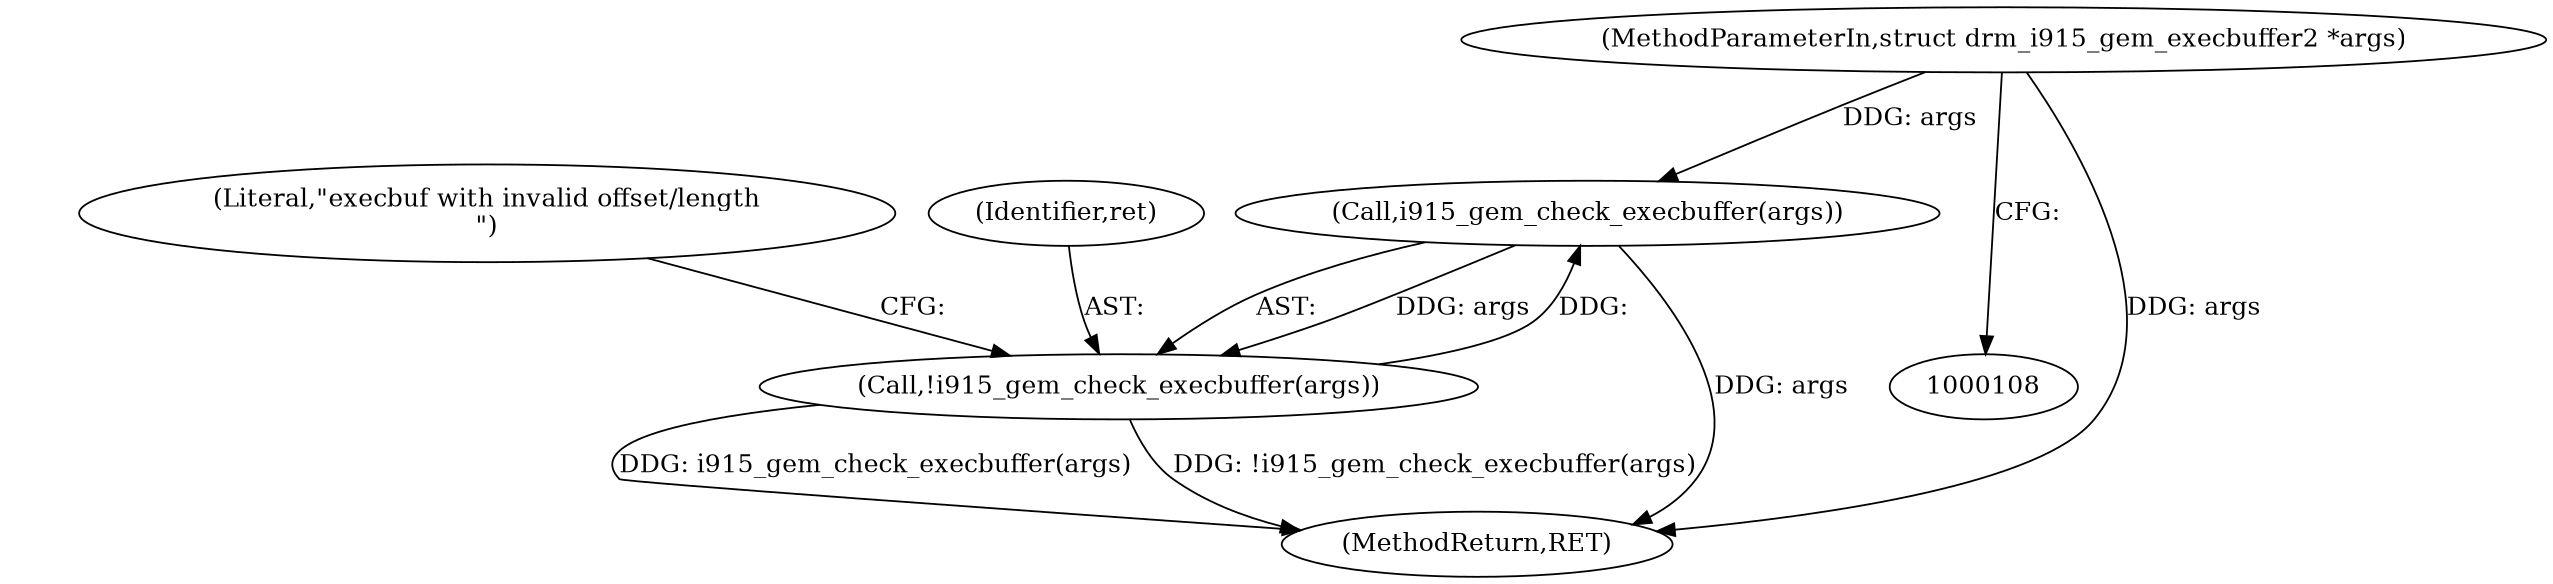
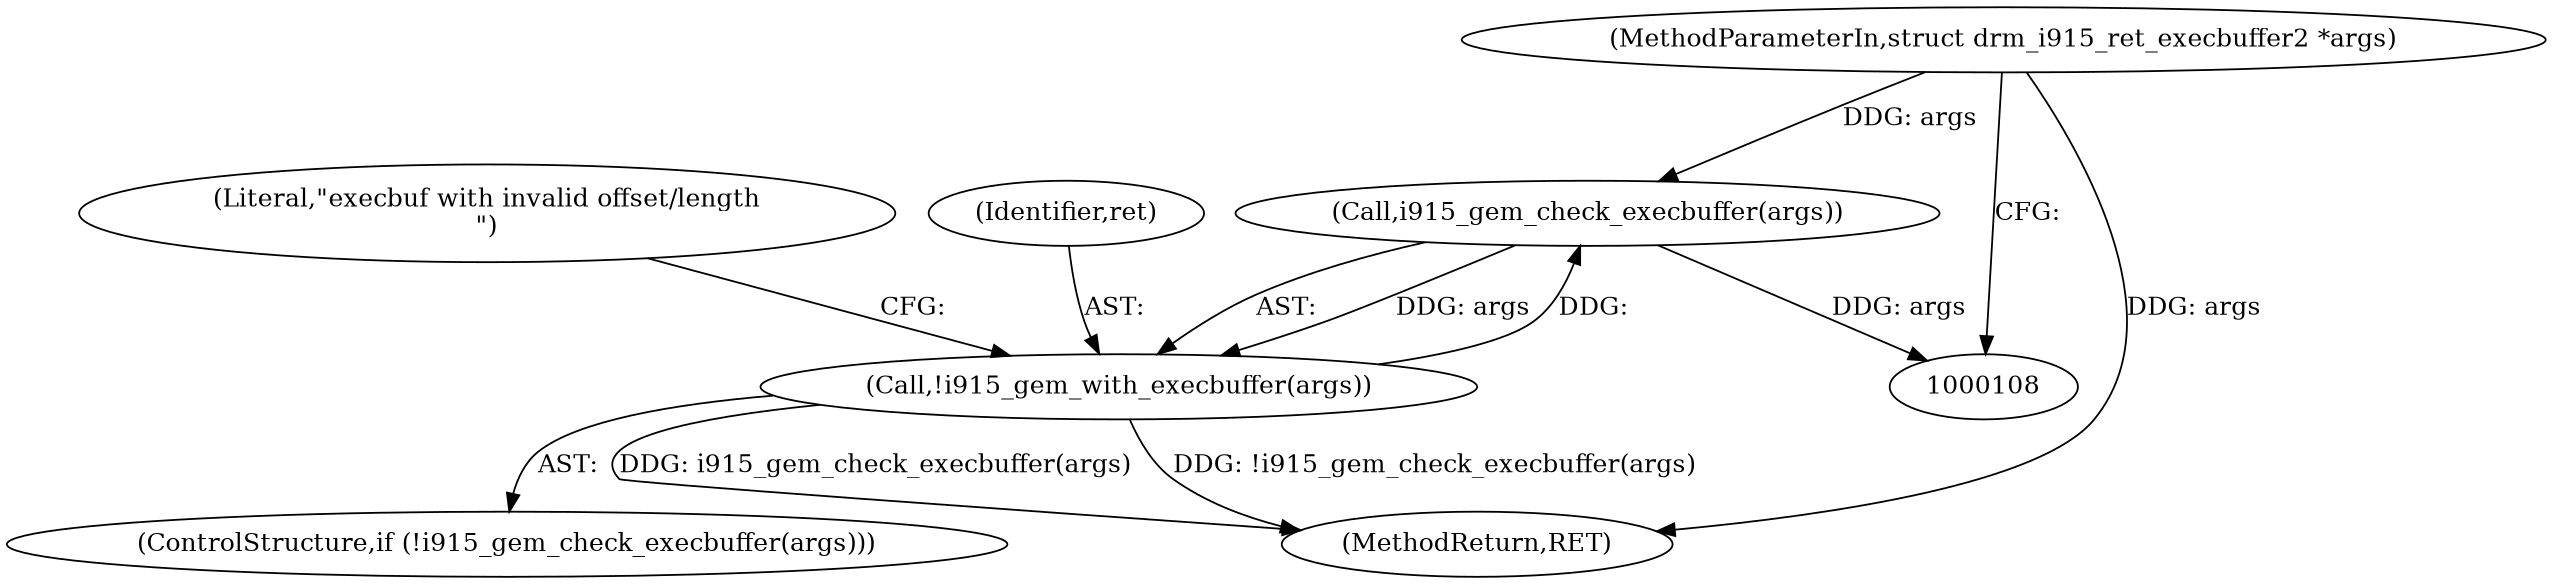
(2004, 40) -> (2004, 40)
(1707, 381) -> (1784, 299)
(1119, 387) -> (1119, 387)
none -> (507, 544)
